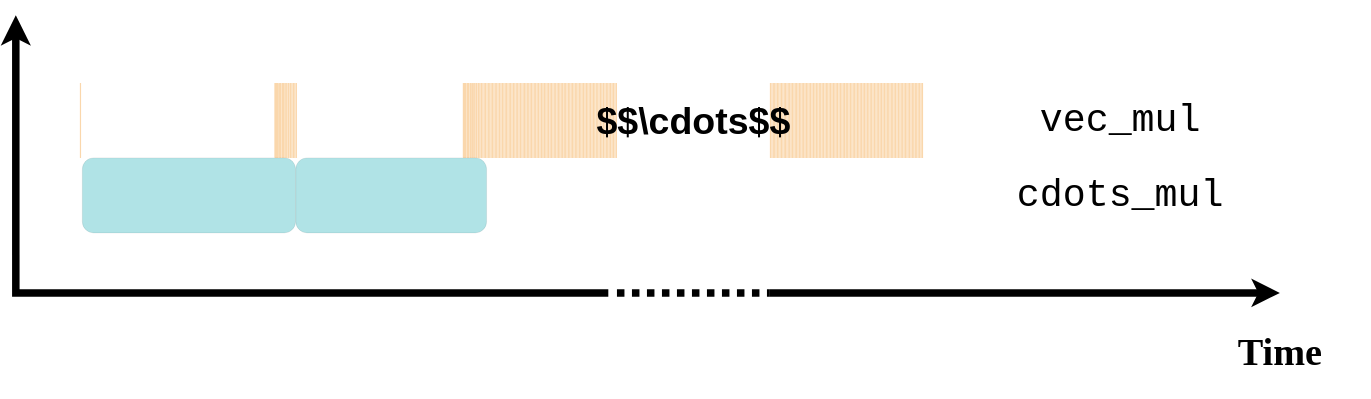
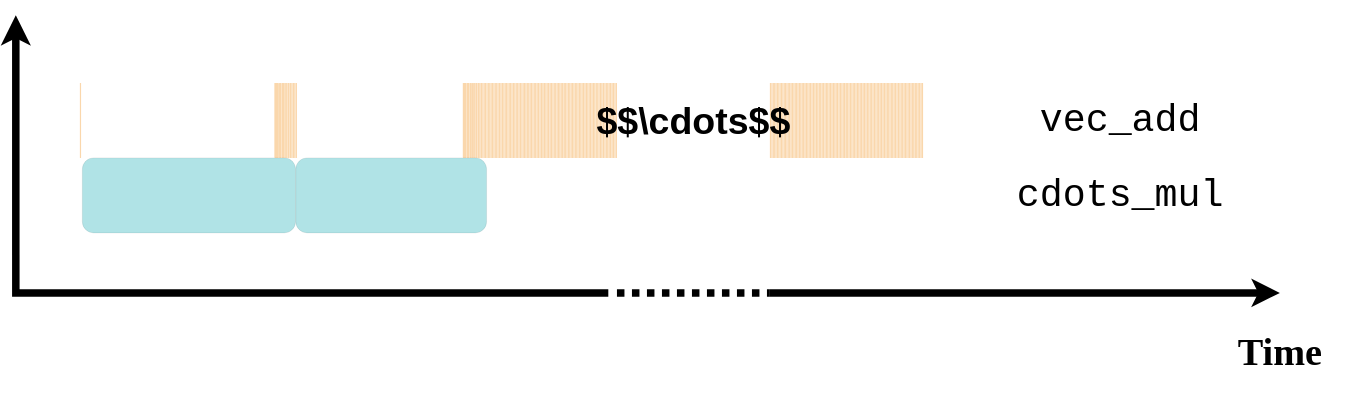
(1121, 120) -> (1121, 120)
